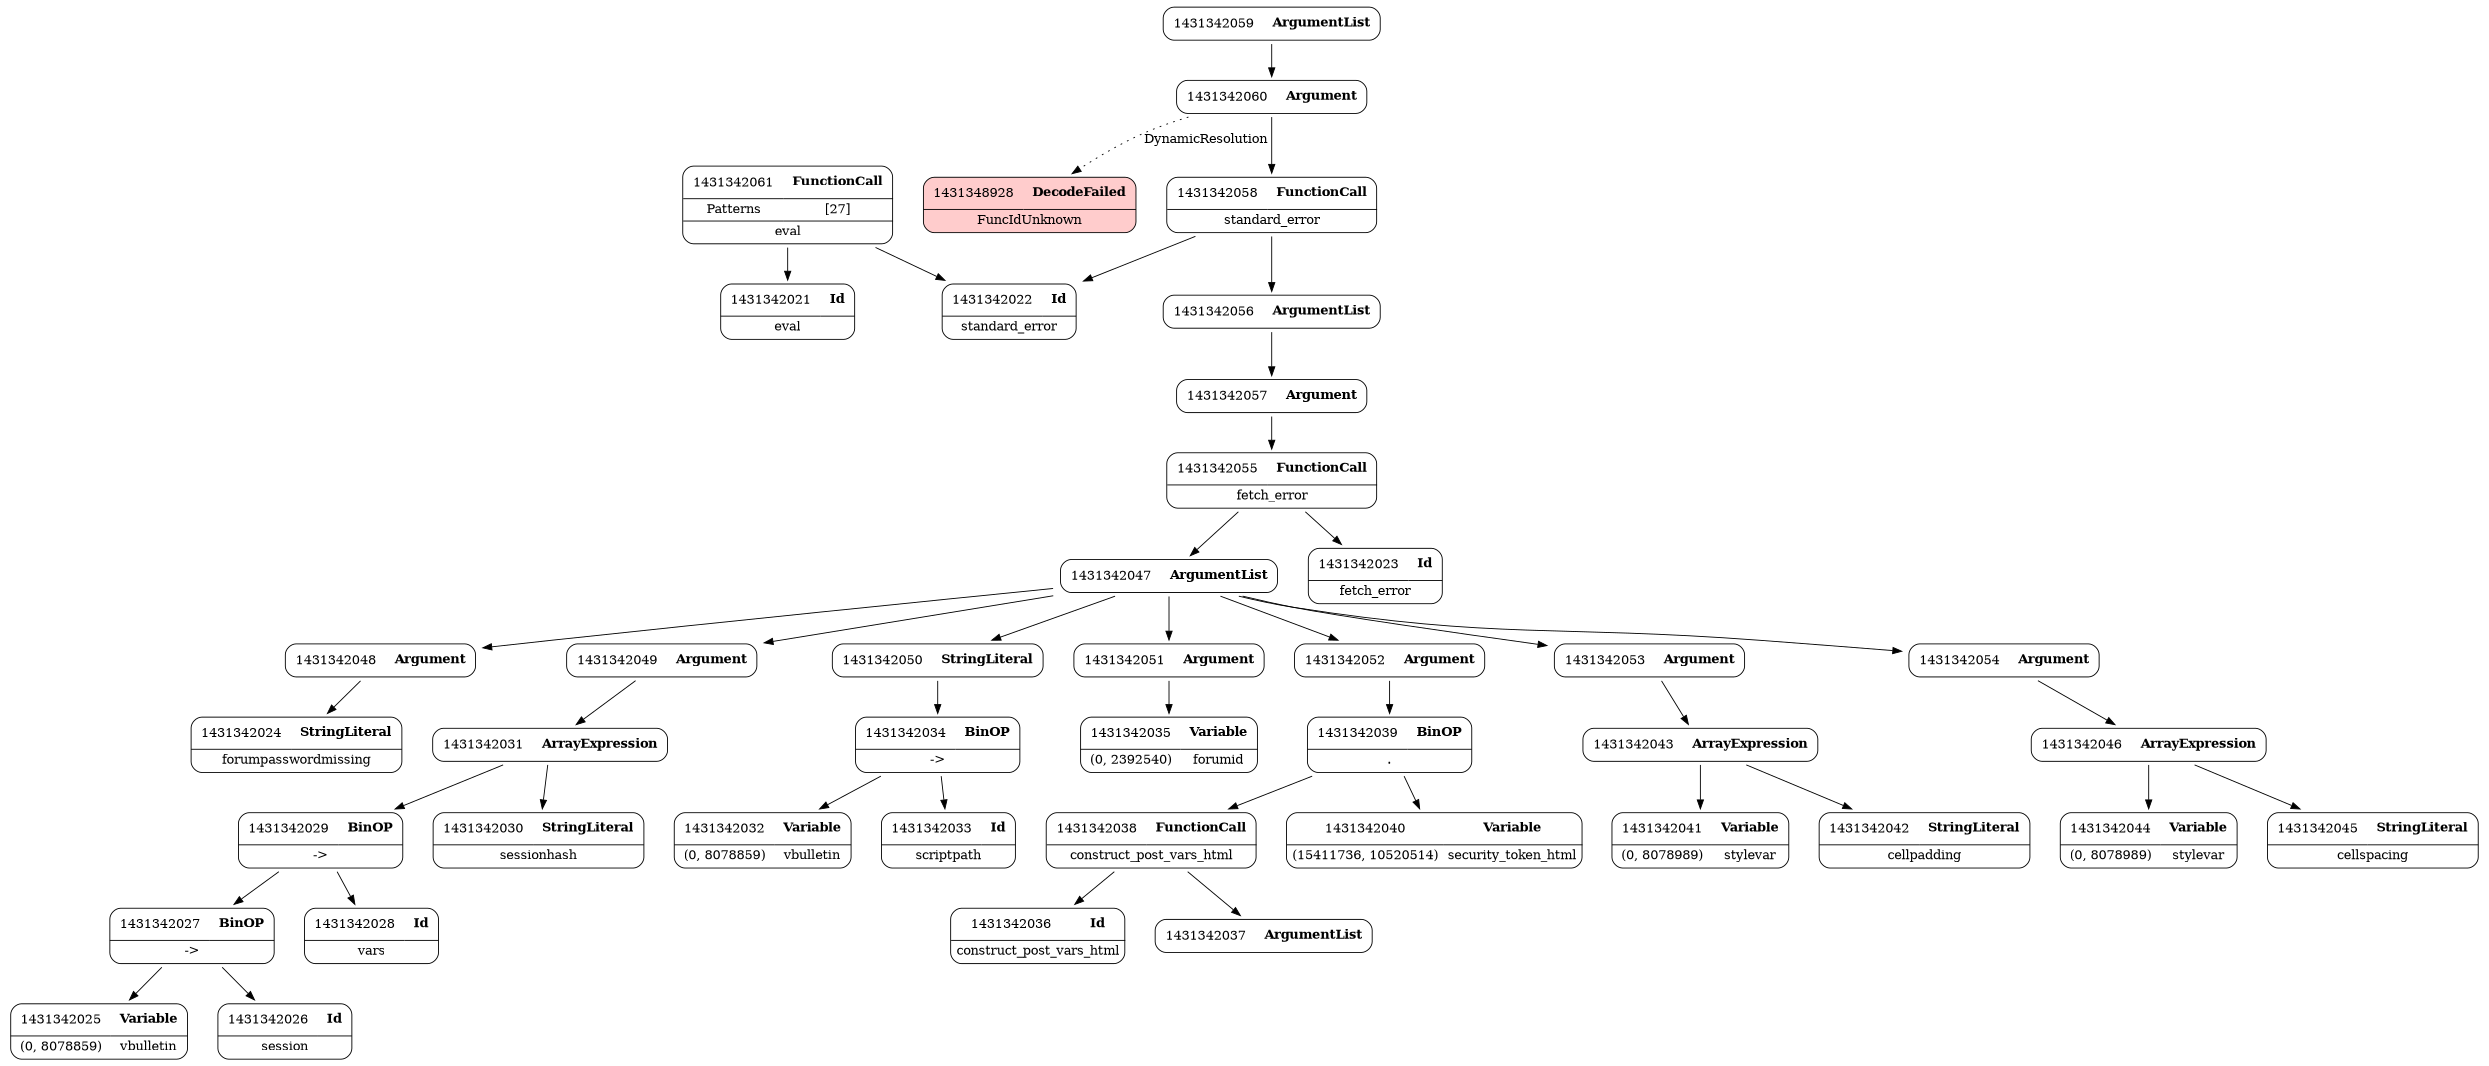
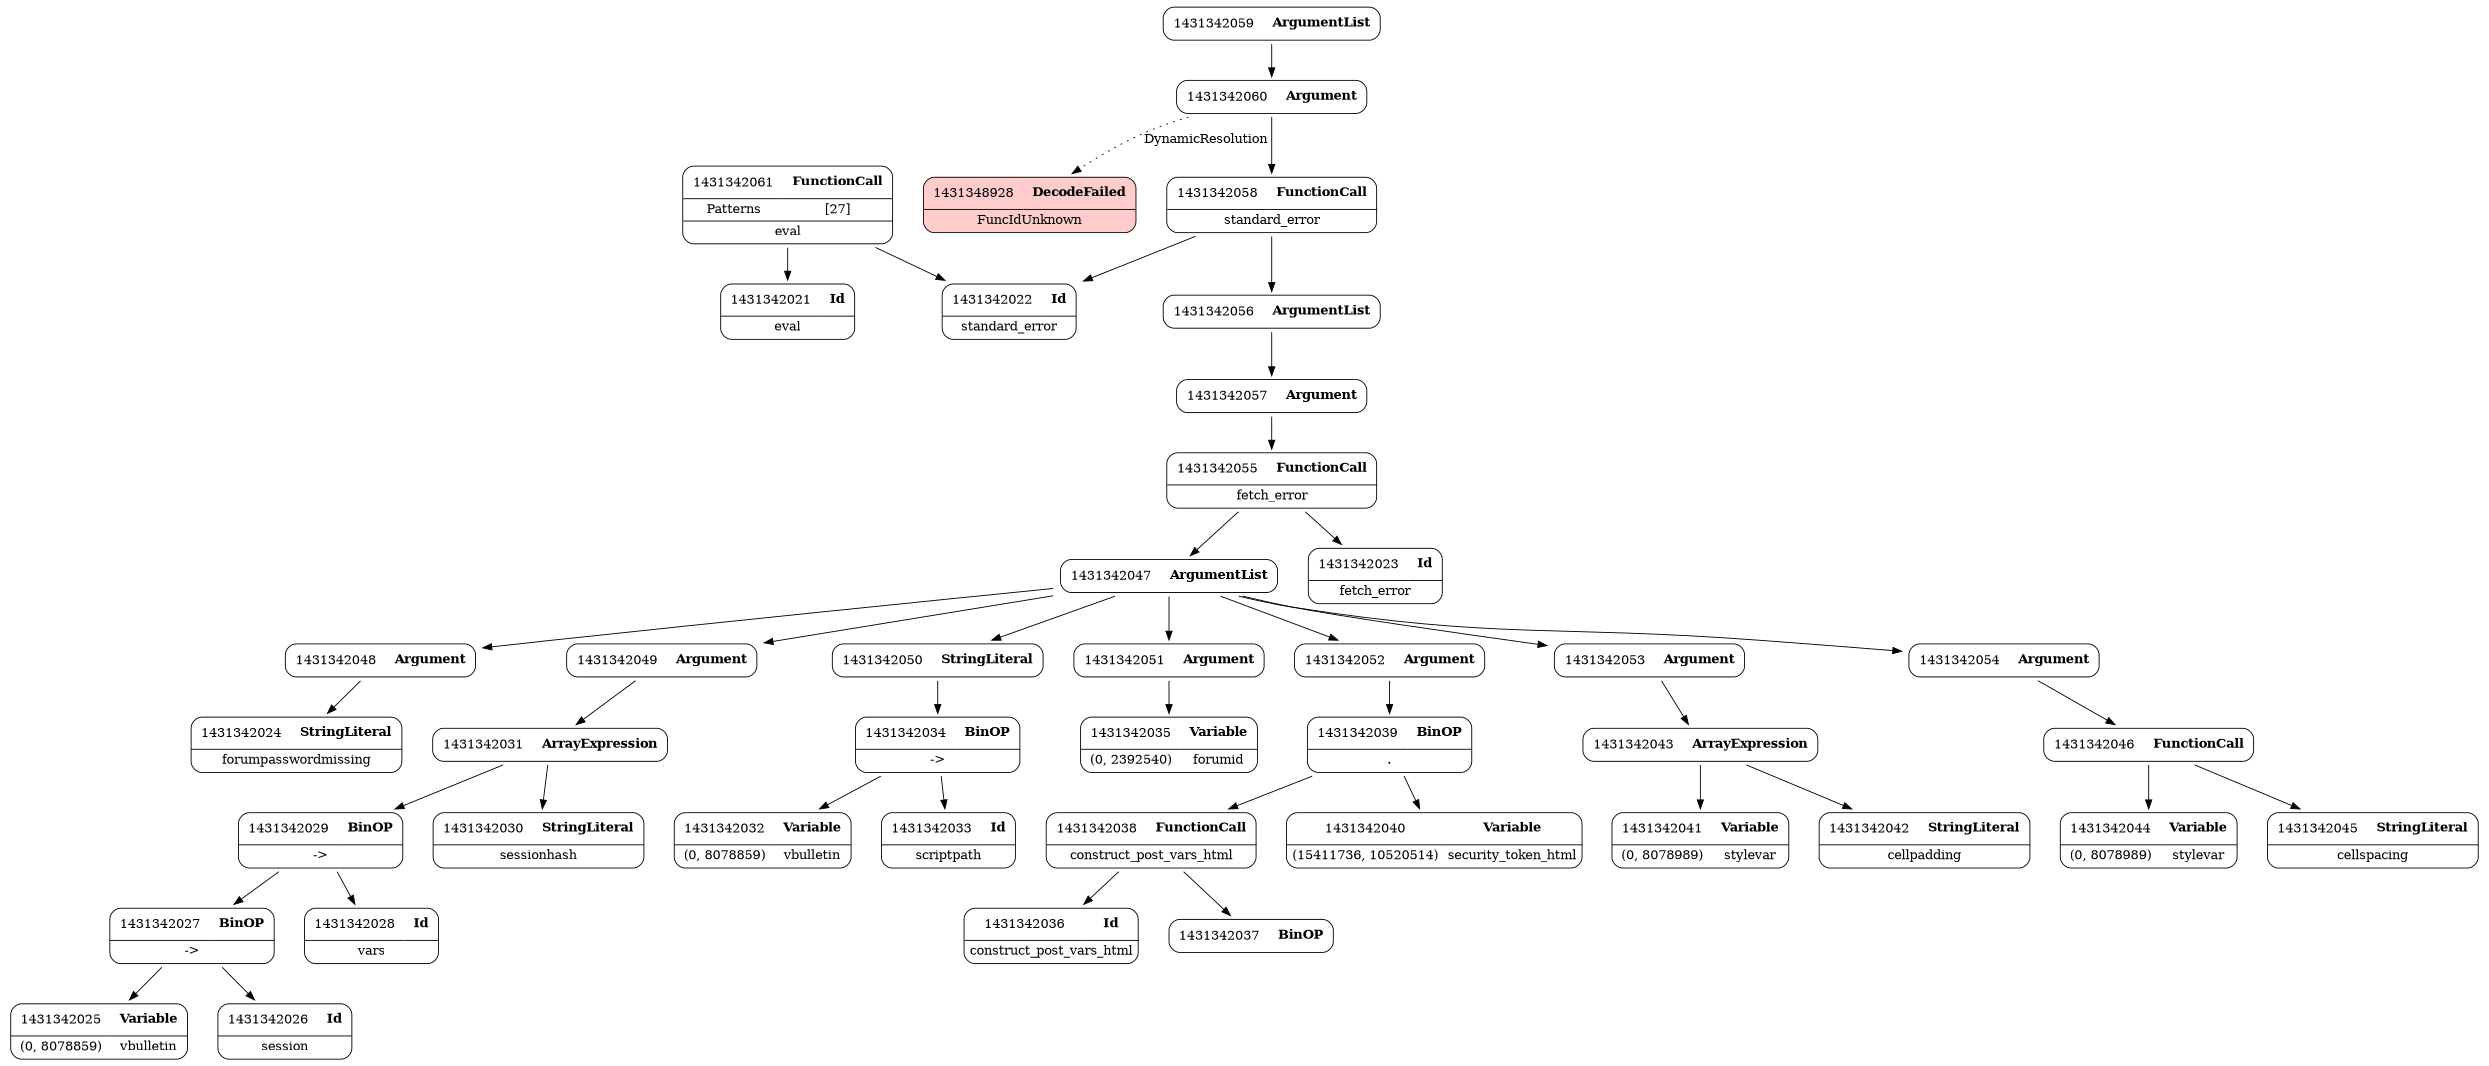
(2199, 744) -> (2199, 744)
(1314, 935) -> (1301, 935)
